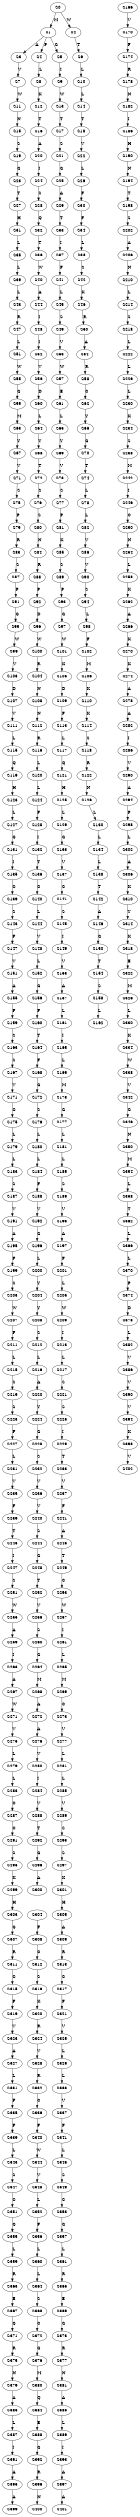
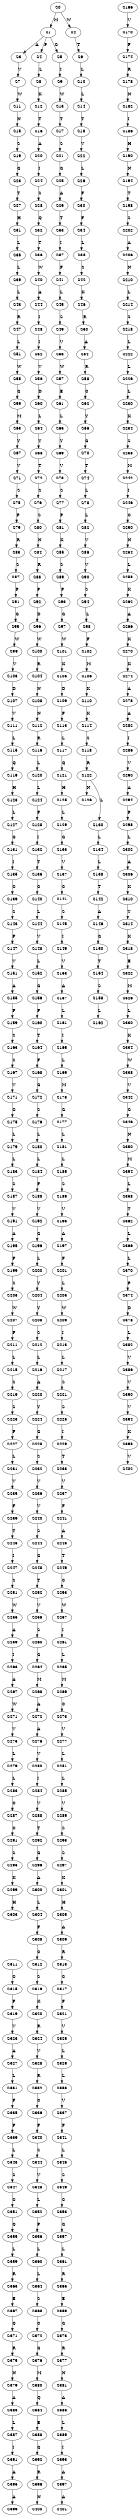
(92, 811) -> (100, 798)
none -> (37, 1901)
(12, 1940) -> none
(39, 2150) -> (39, 2150)
